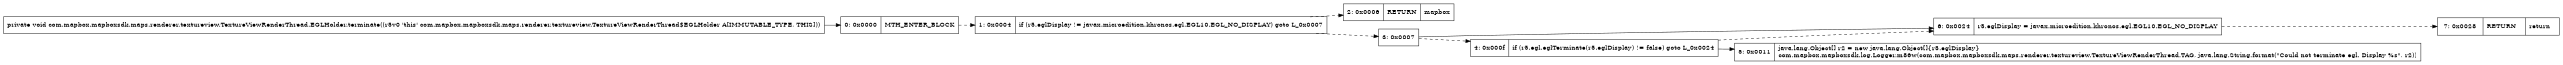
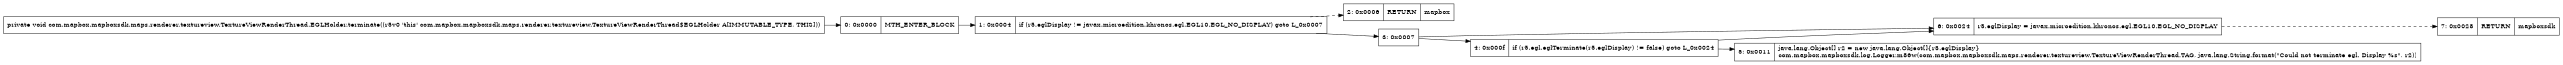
(965, 25) -> (965, 25)
(2540, 26) -> (2537, 26)
(1345, 35) -> (1345, 35)
(1824, 35) -> (1824, 35)
(1442, 40) -> (1442, 40)
